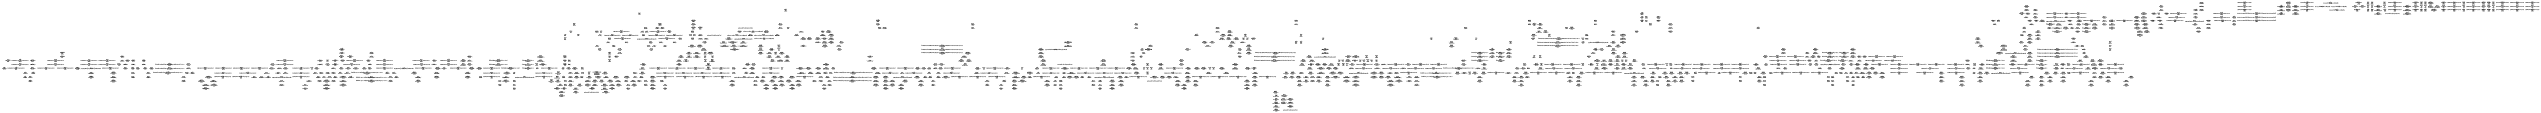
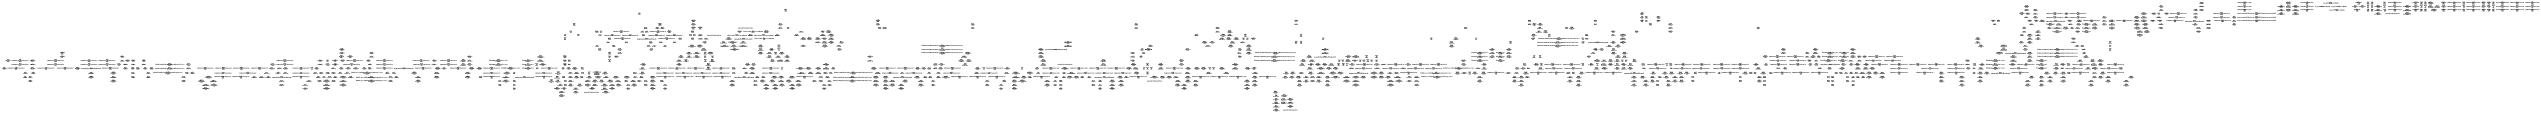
none -> (1363, 77)
